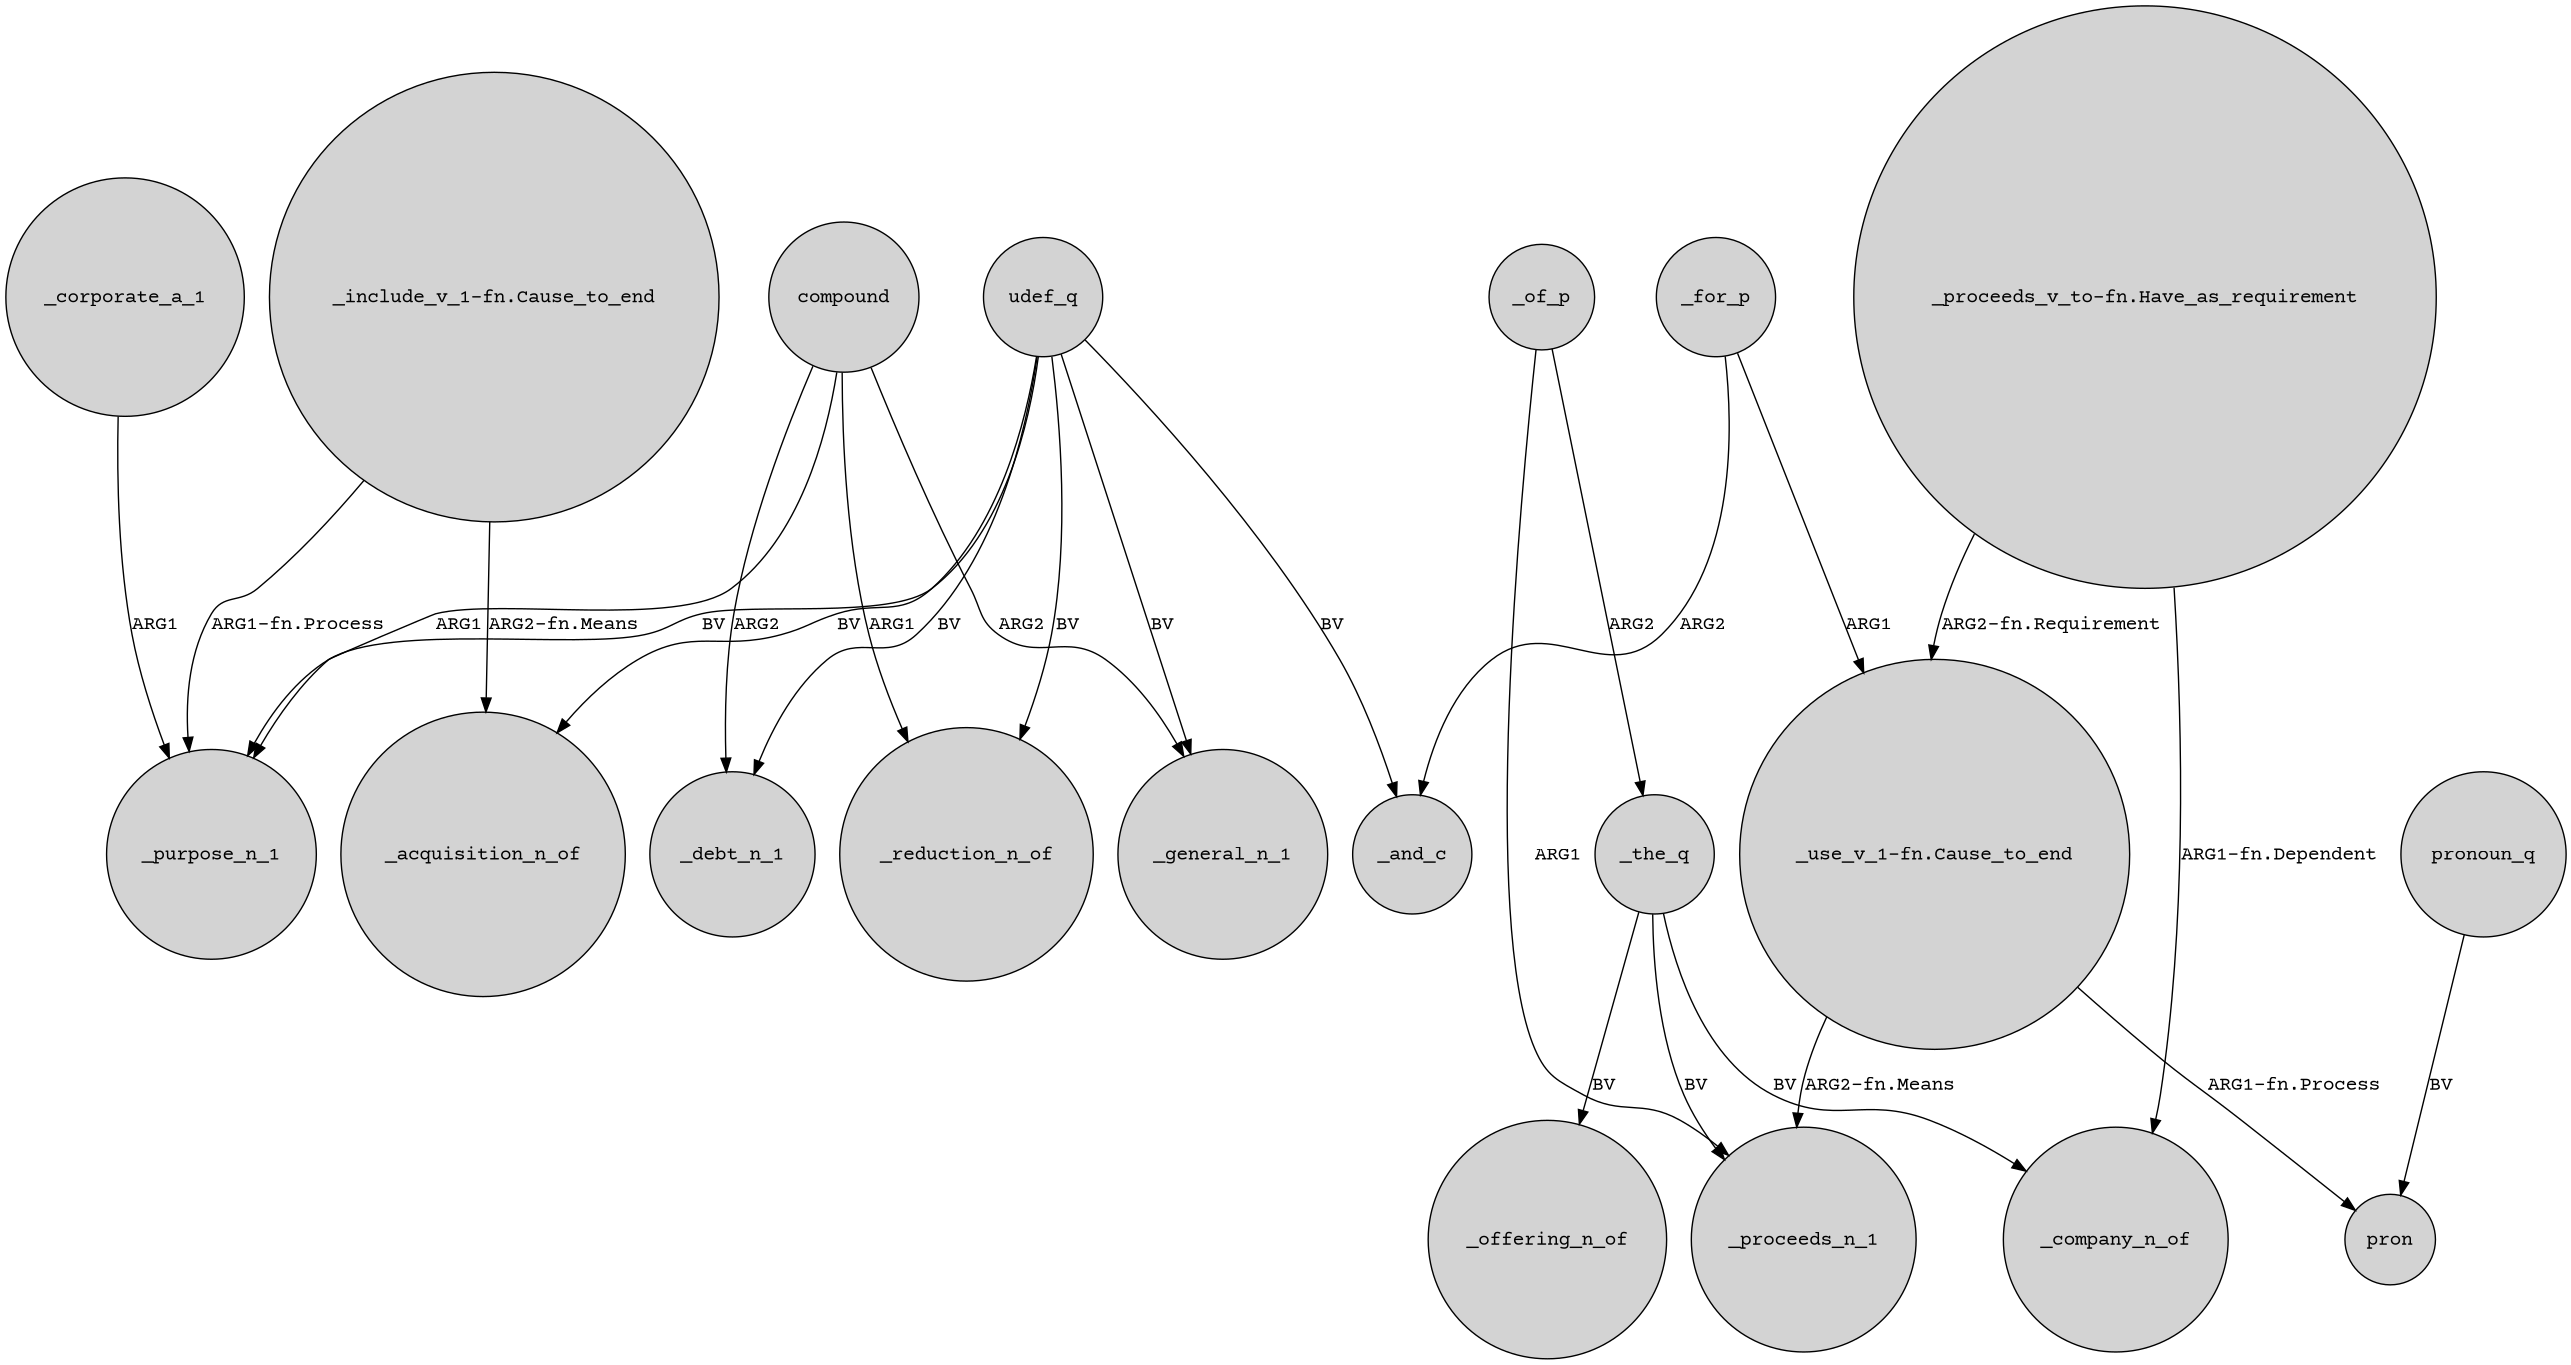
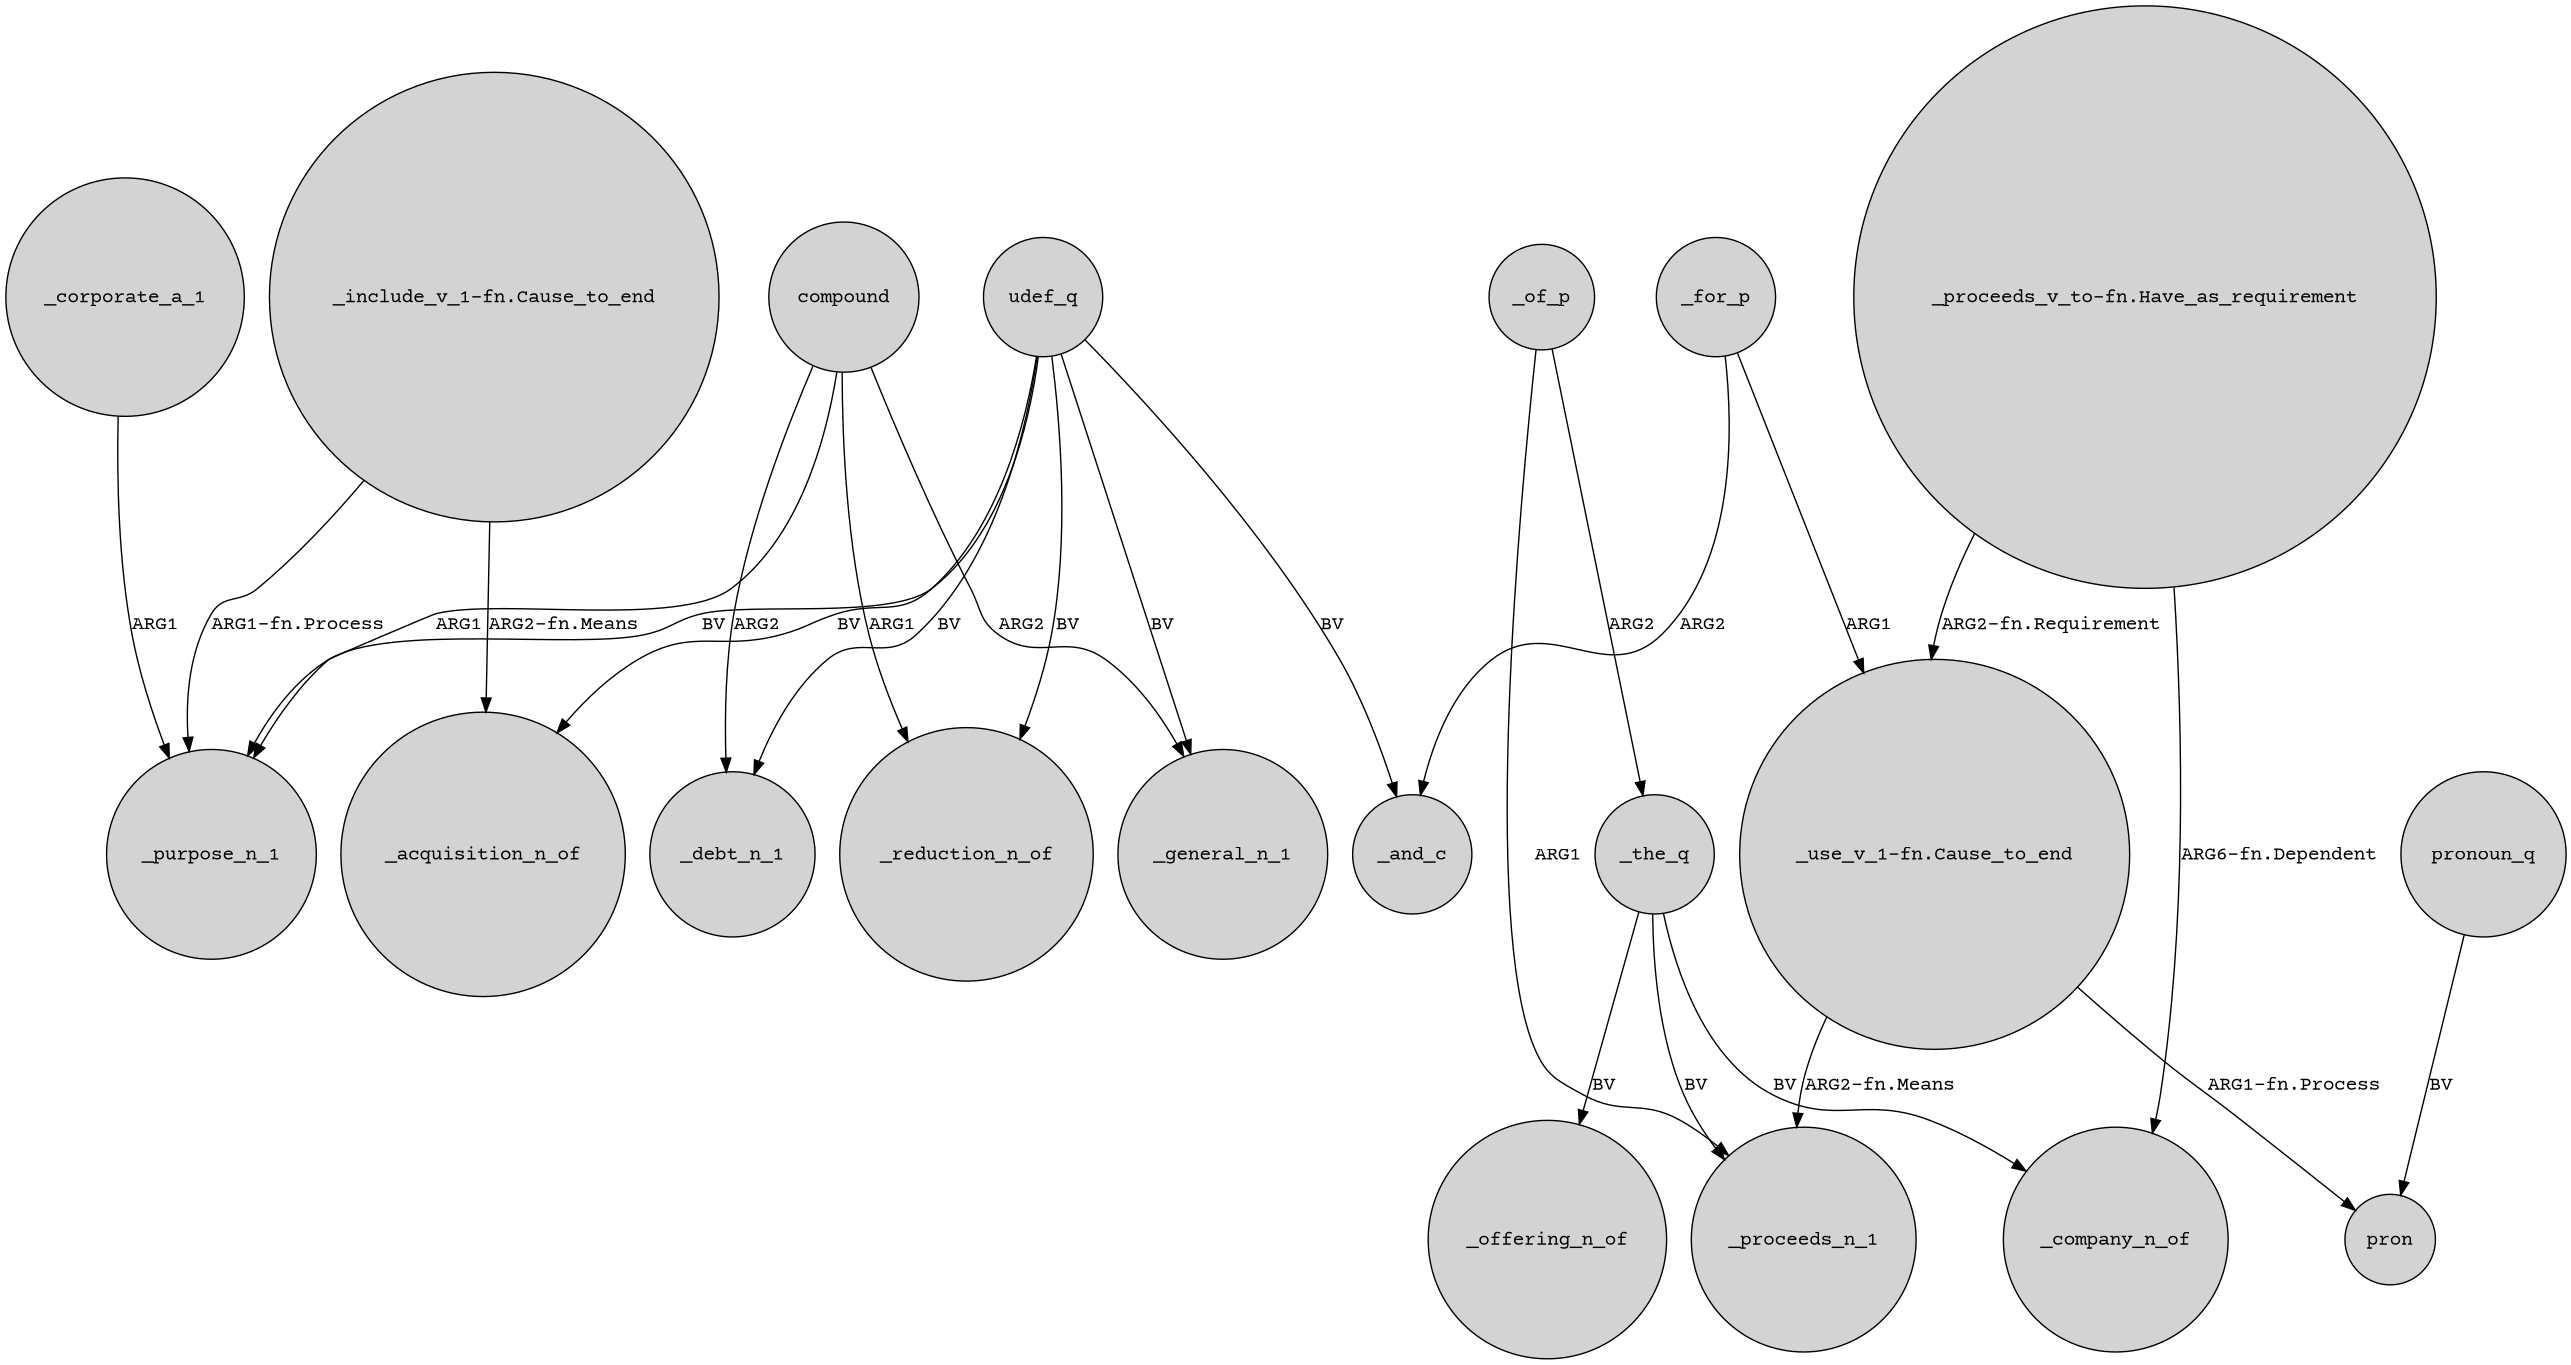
(2279, 854) -> (2279, 854)
